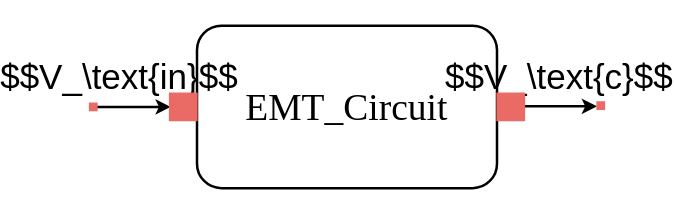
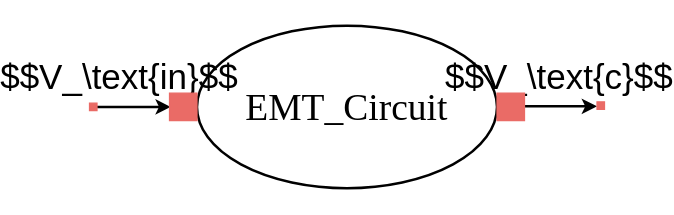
(347, 107) -> (347, 107)
